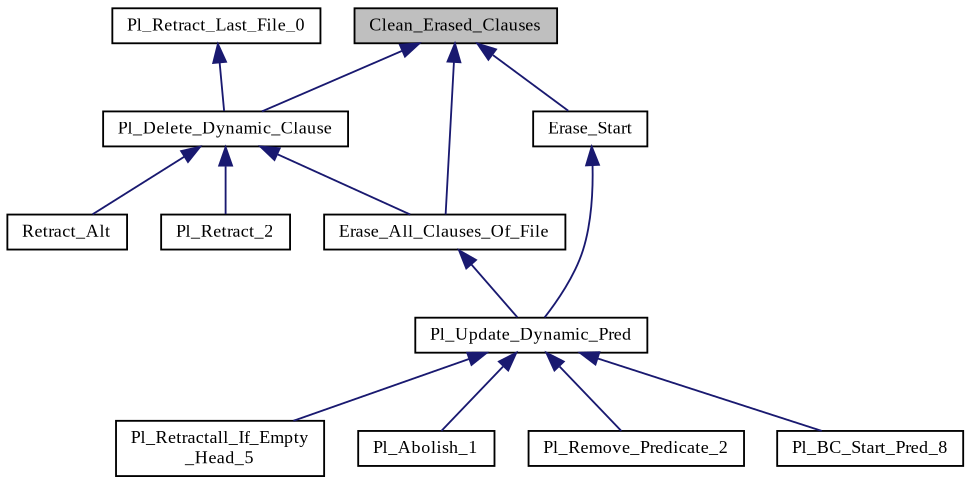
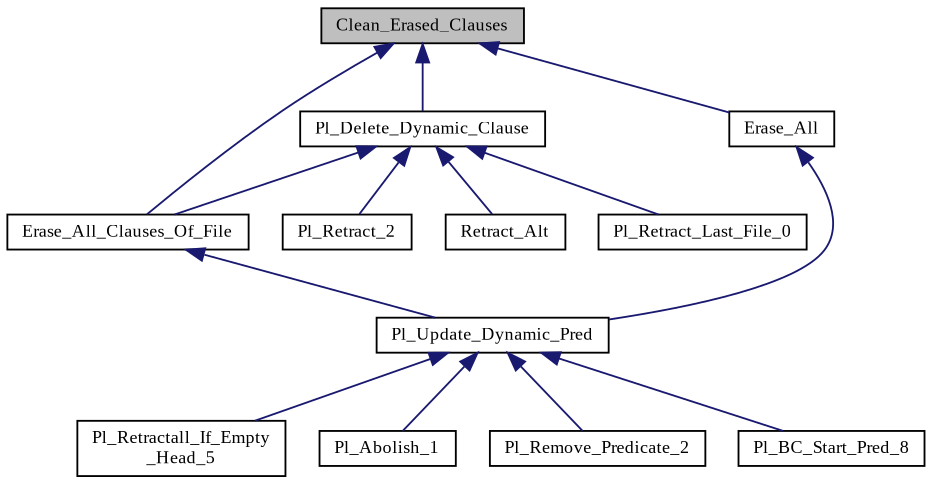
(222, 87) -> (572, 184)
(590, 129) -> (782, 129)
